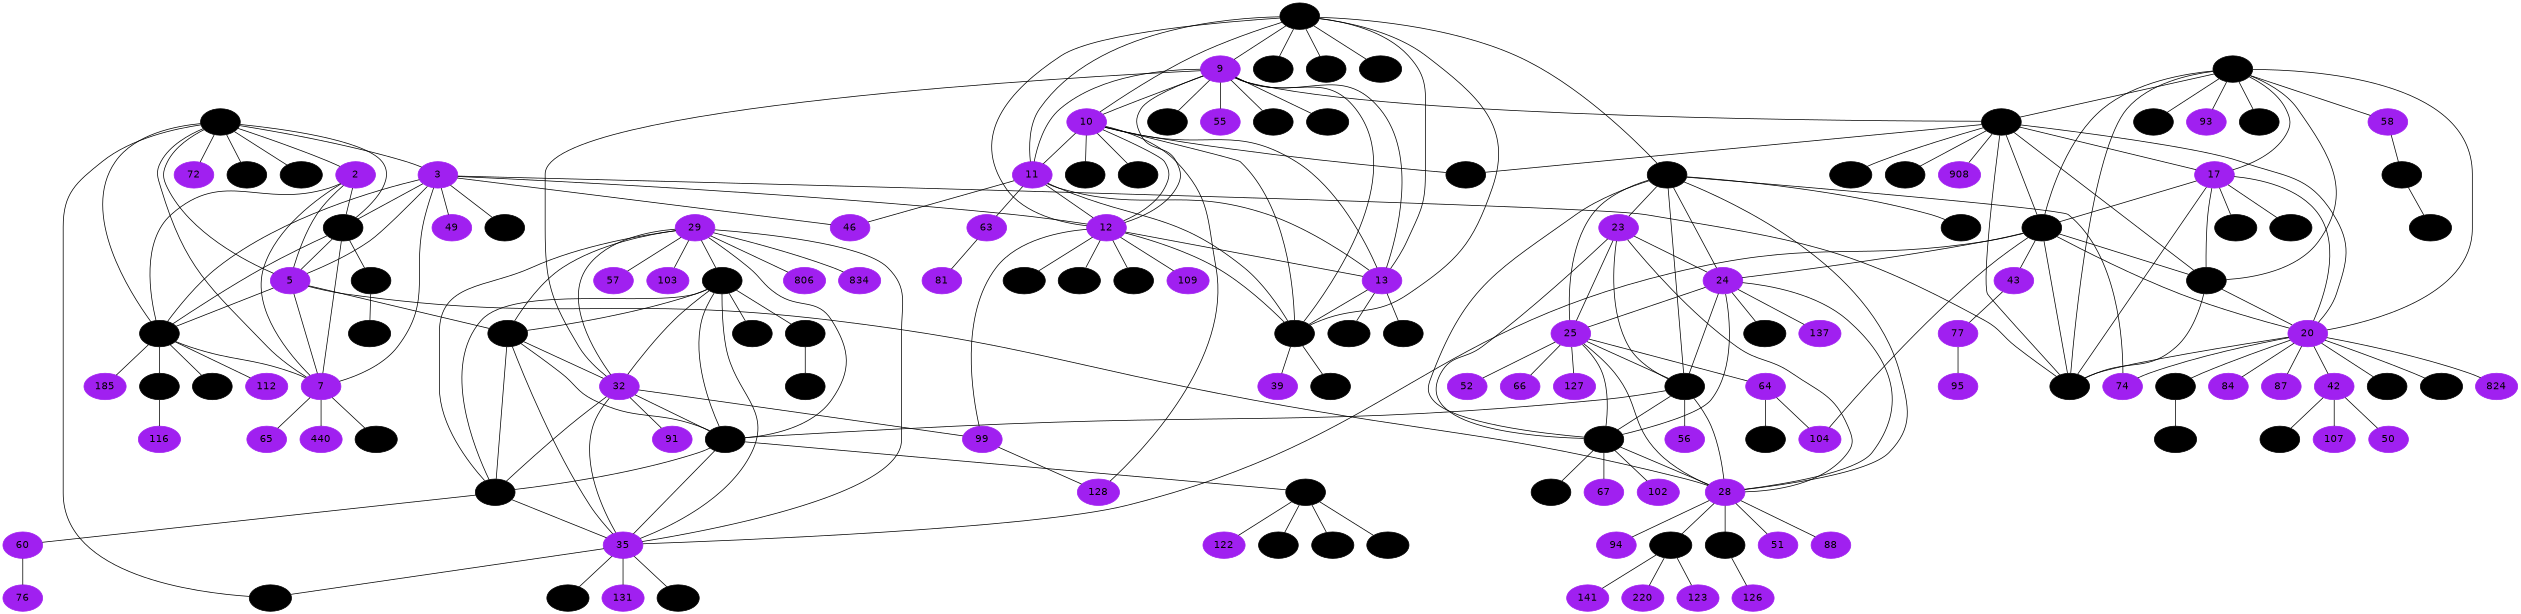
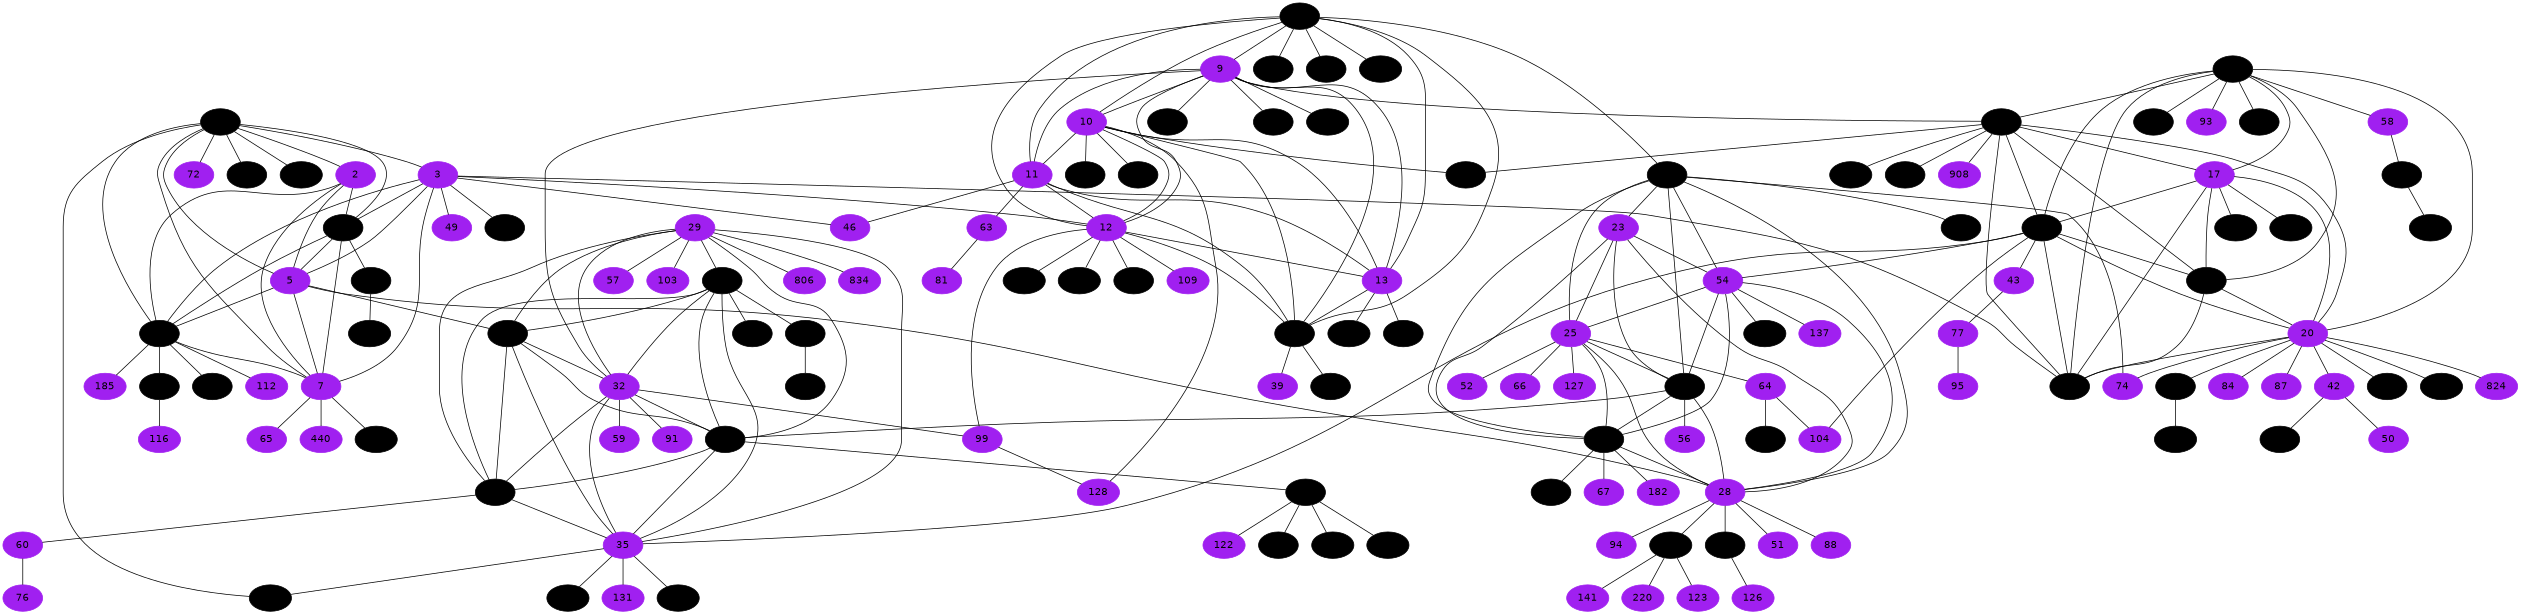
(1220, 122) -> none
(1723, 281) -> (1723, 281)
none -> (619, 439)
(2334, 439) -> none
(1658, 492) -> (1658, 492)
